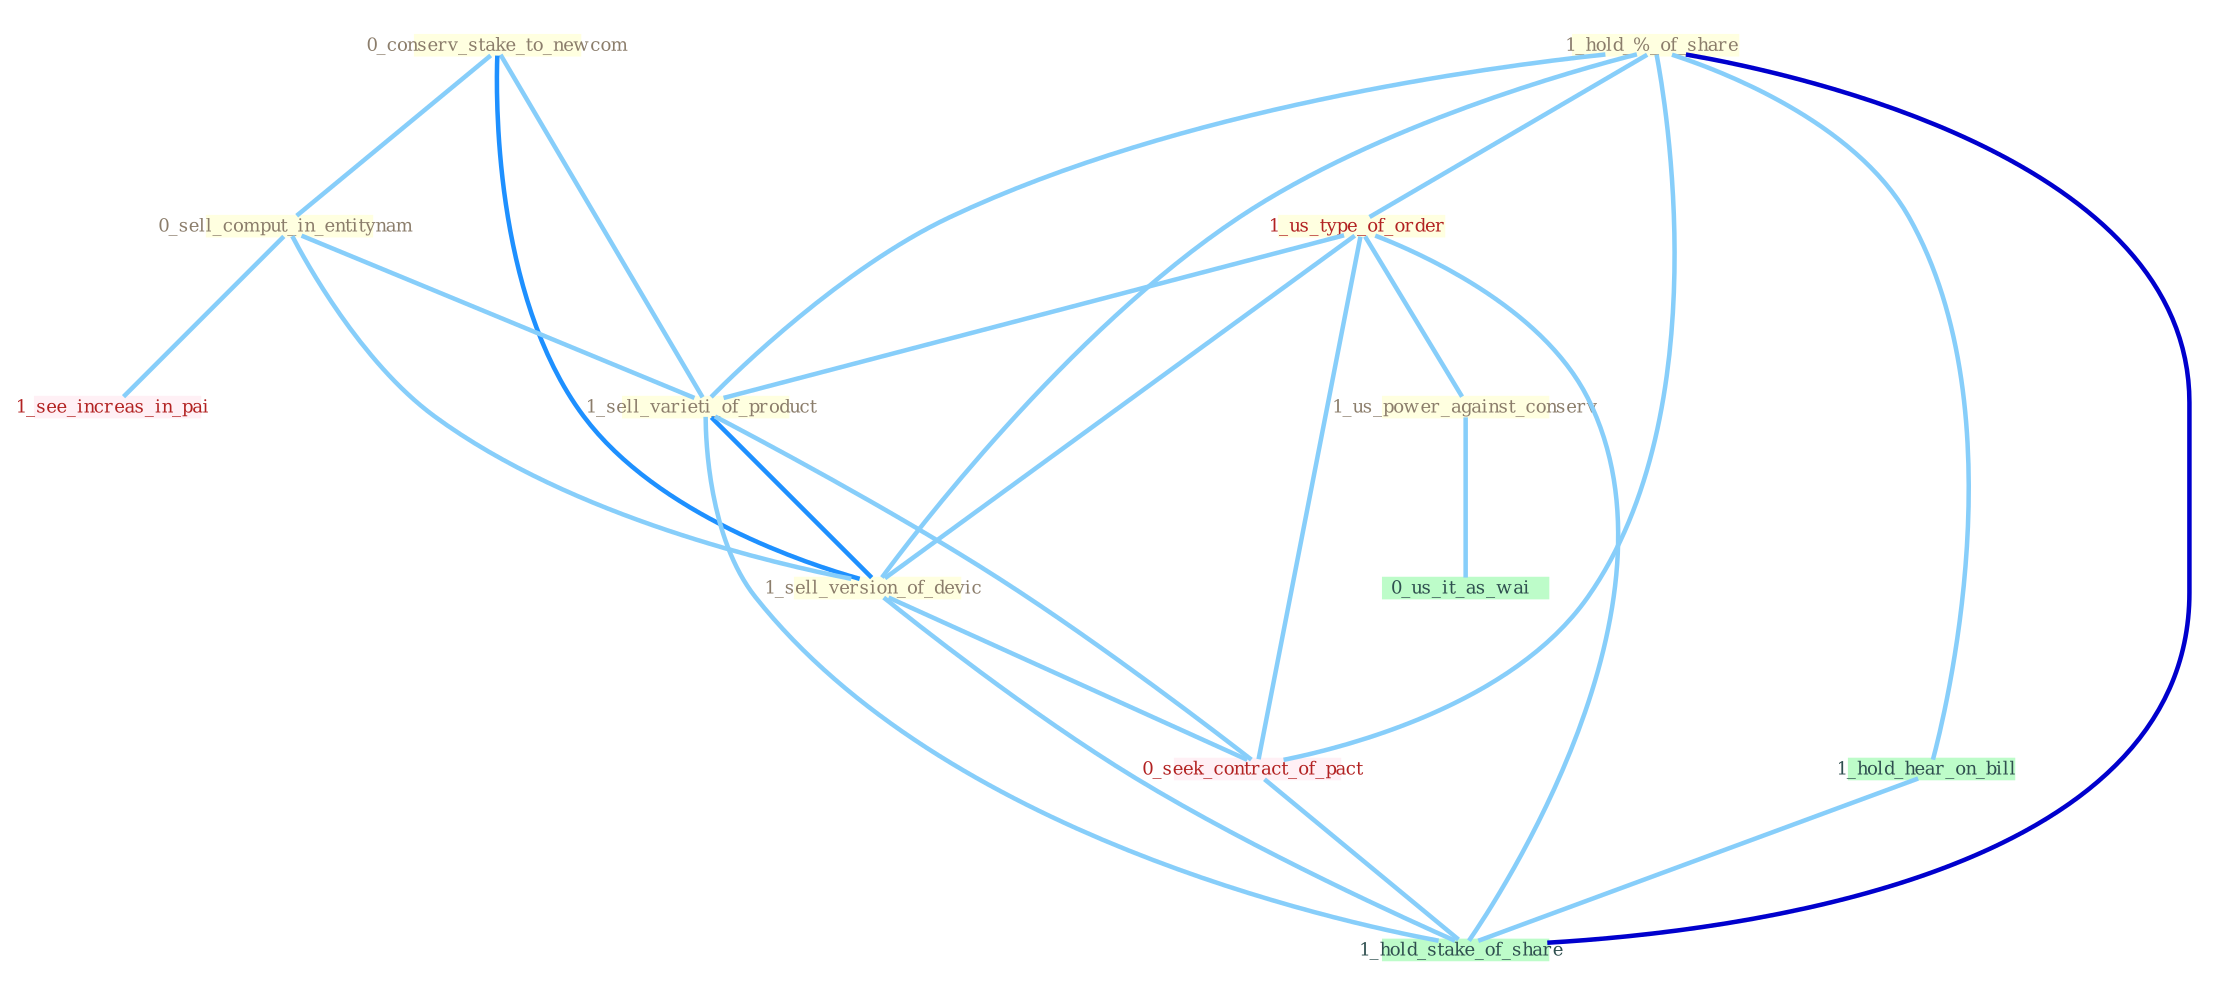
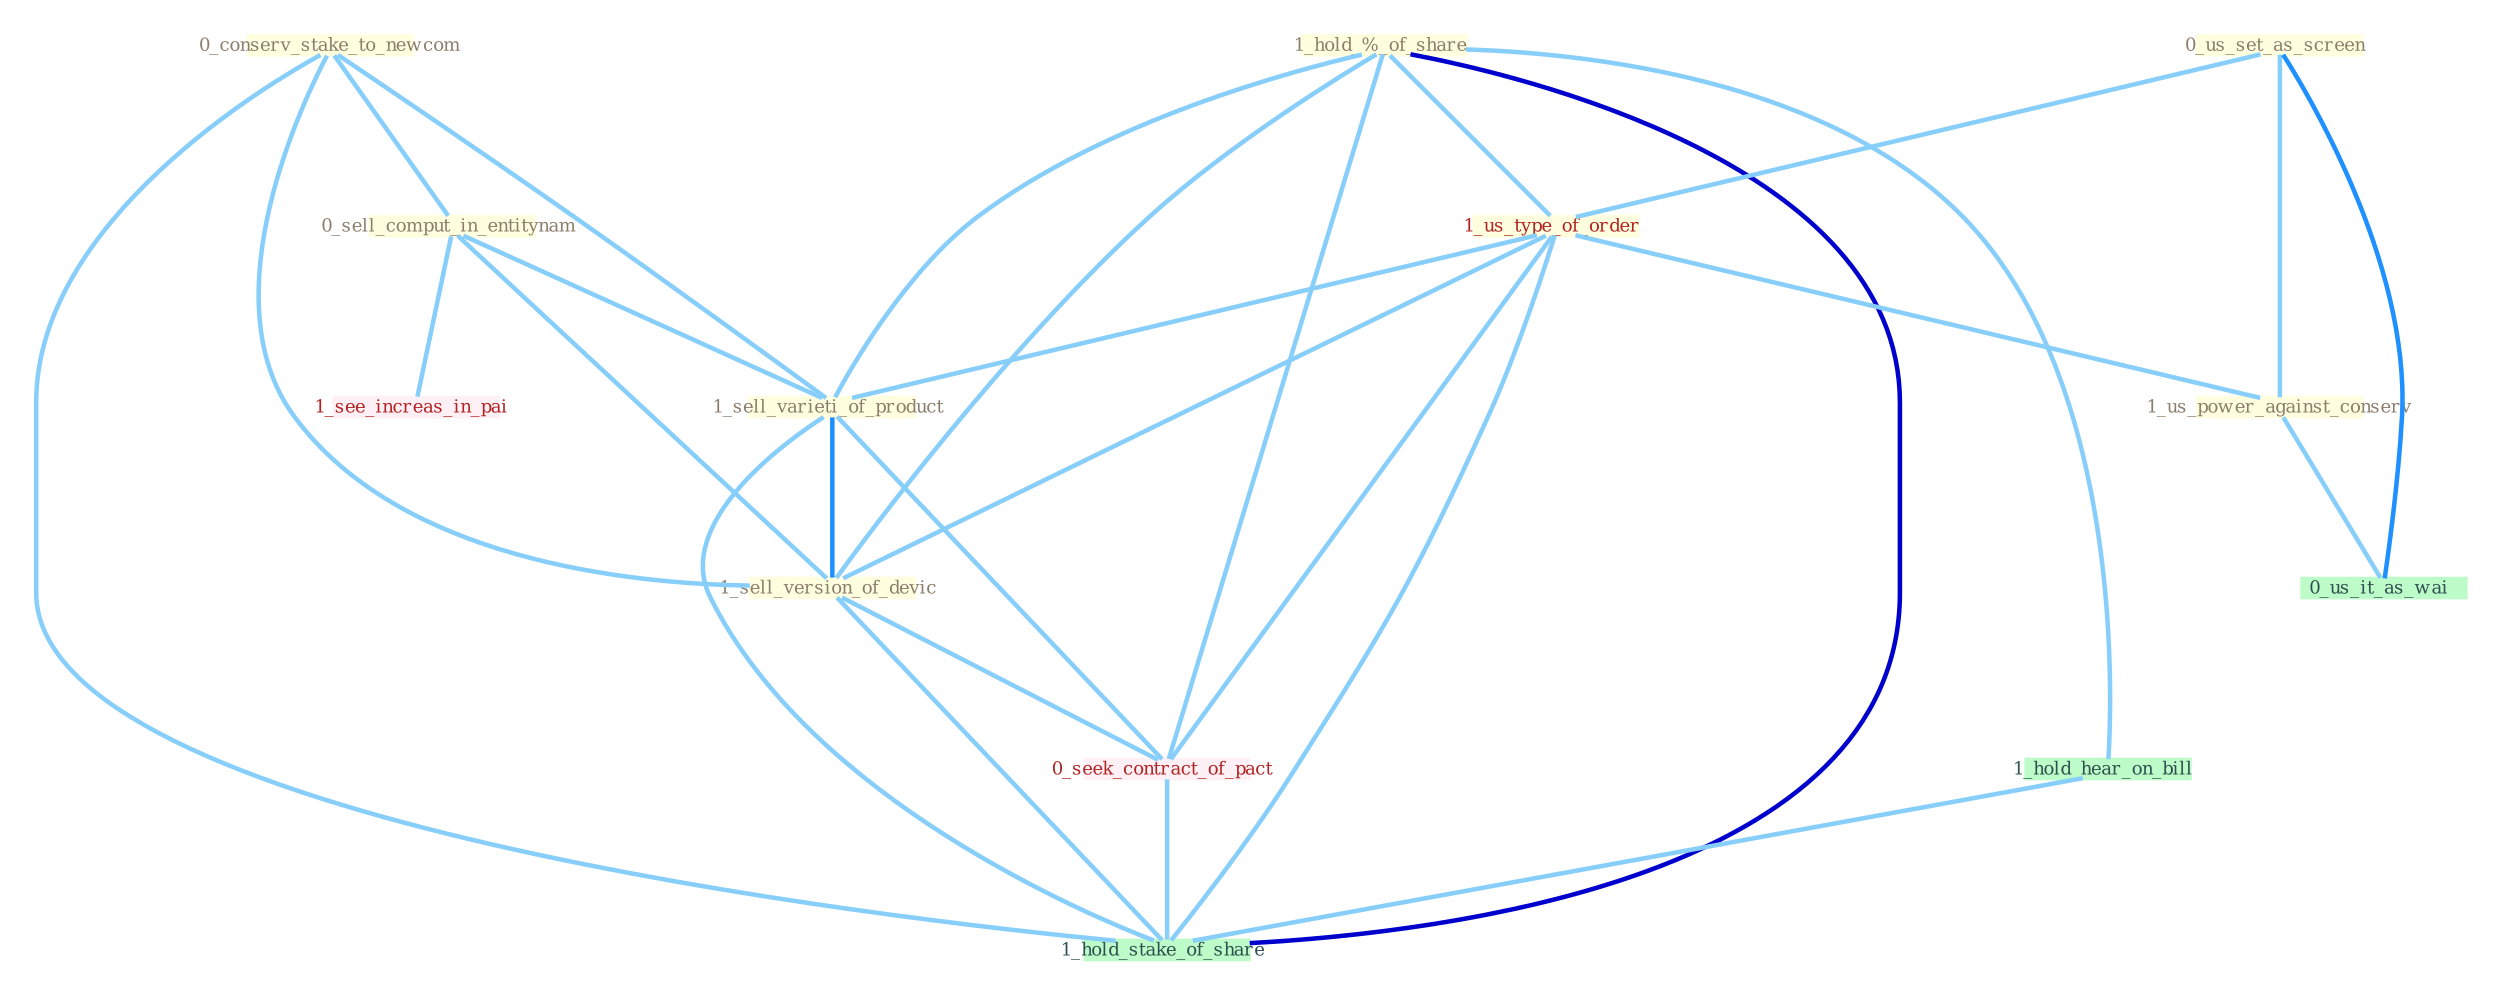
none -> (2280, 45)
(570, 394) -> (336, 461)
none -> (220, 759)
